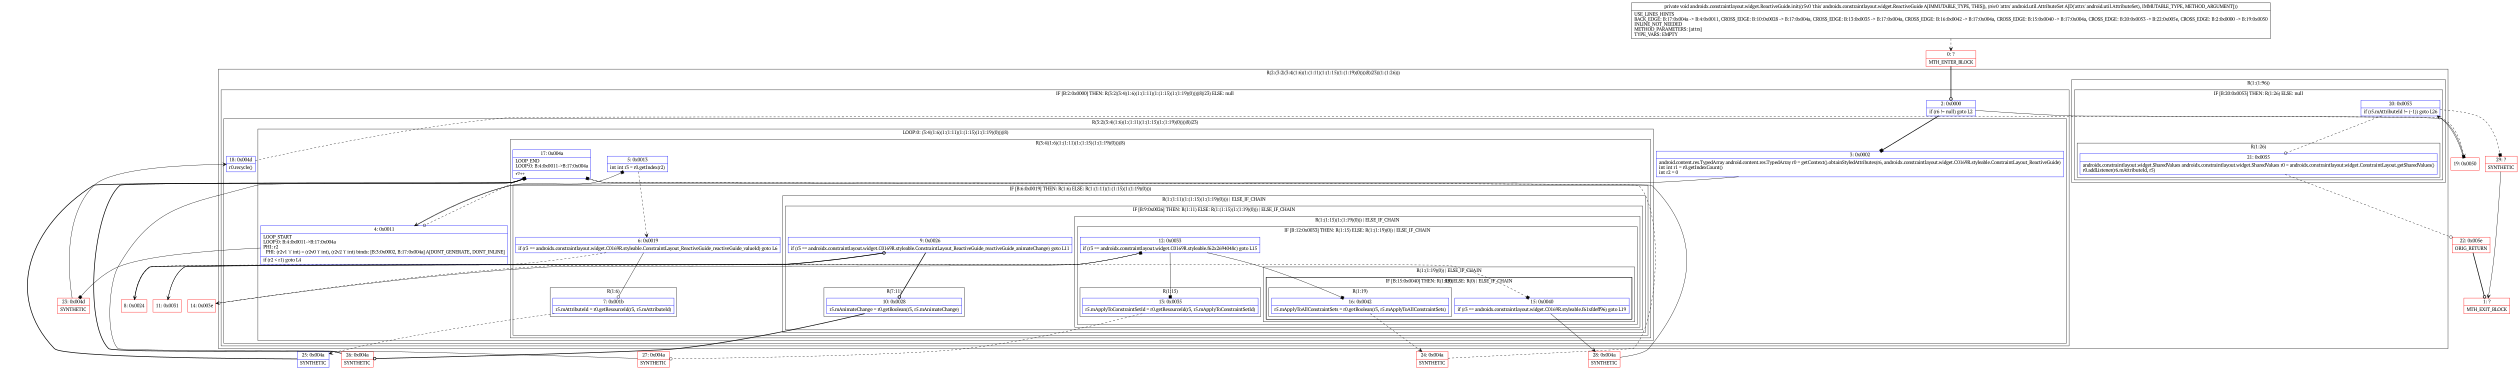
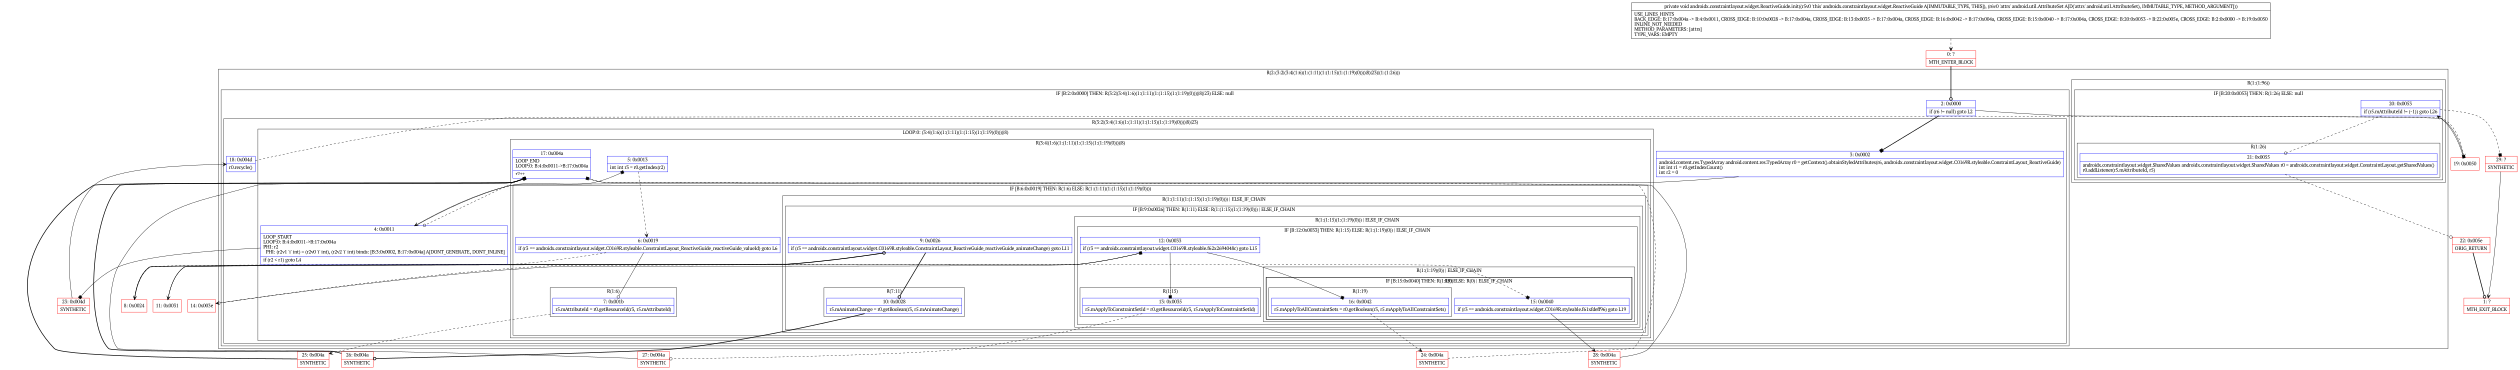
(2119, 170) -> (2119, 170)
(313, 359) -> (313, 359)
